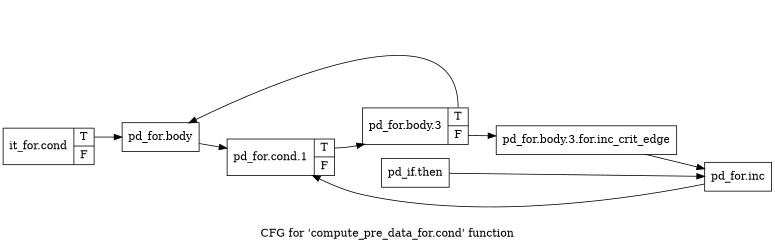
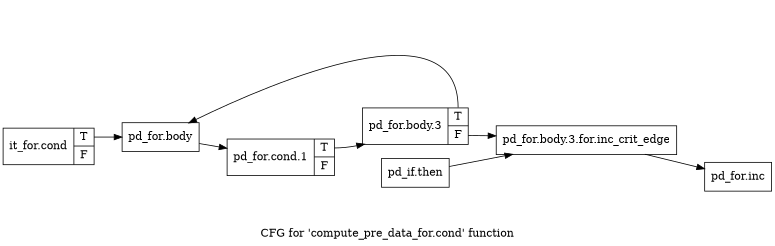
(573, 175) -> (477, 161)
(511, 207) -> none
